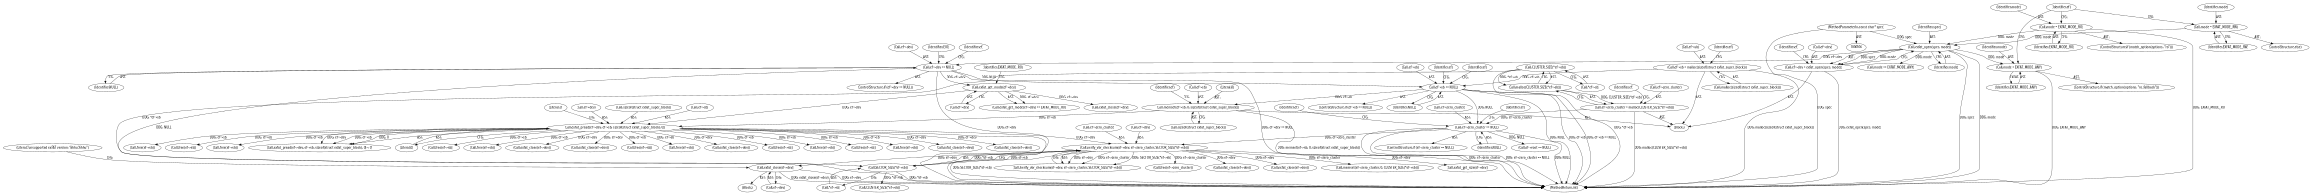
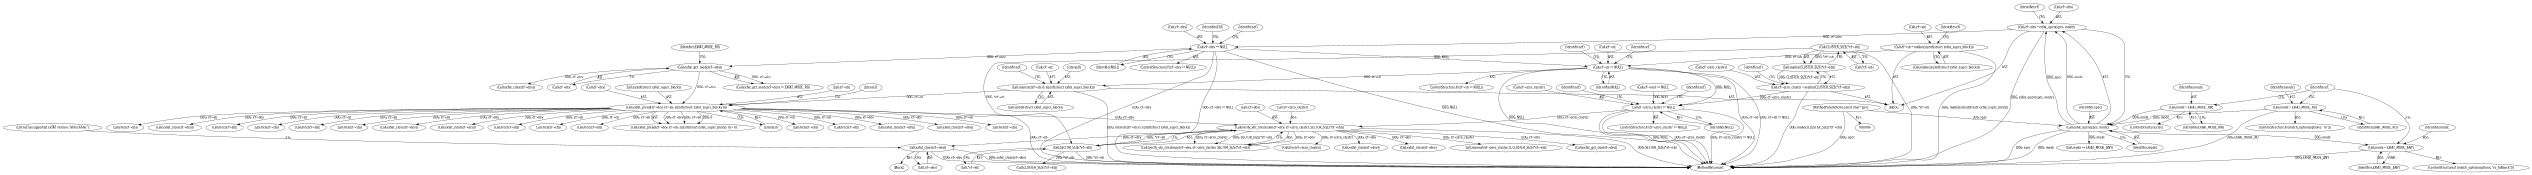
(1431, 62) -> (1625, 41)
(1505, 137) -> (1653, 97)
